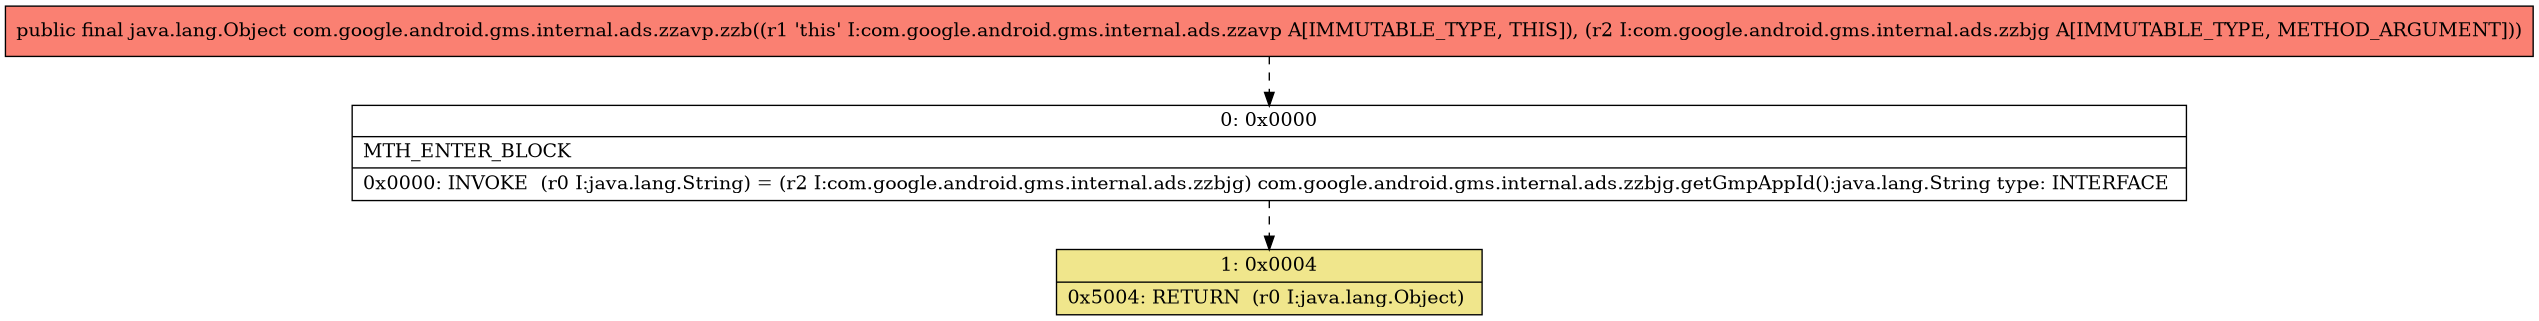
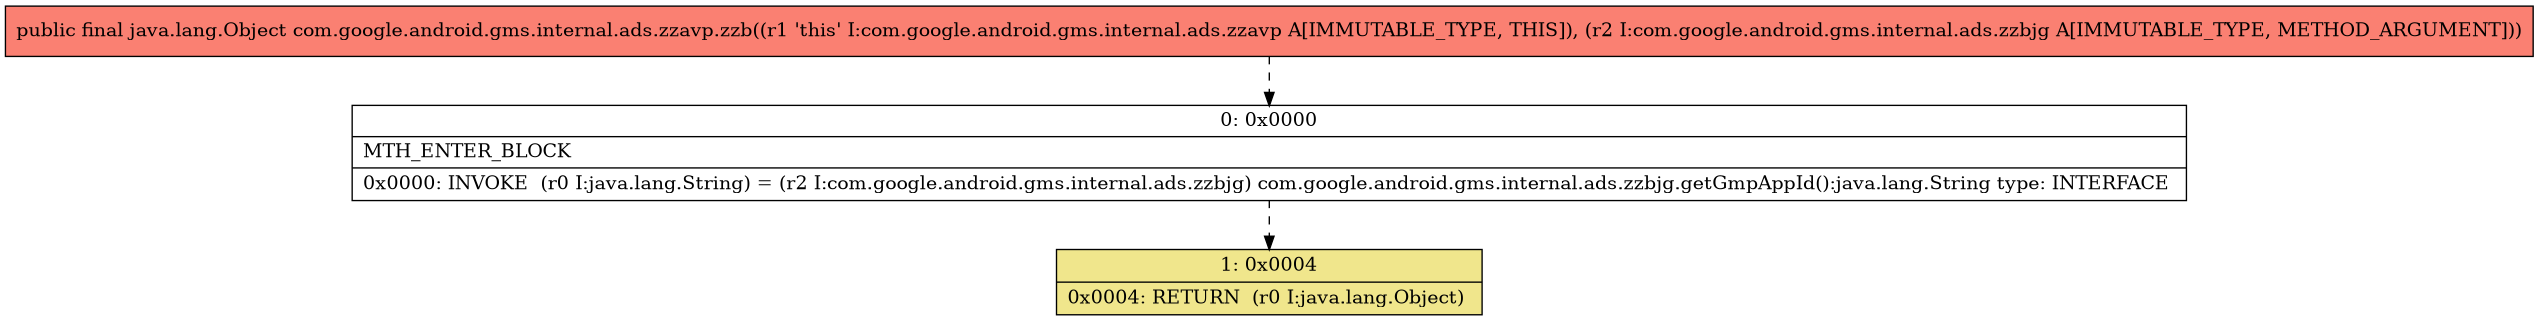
(1269, 298) -> (1269, 298)
